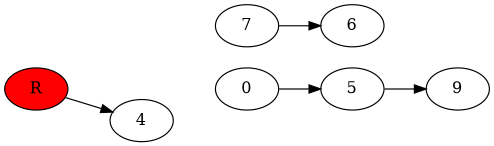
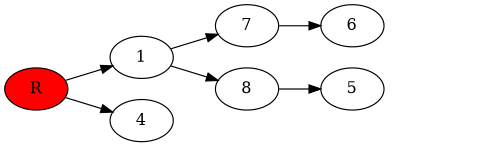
none -> (142, 57)
(247, 89) -> (247, 89)
(458, 89) -> none
